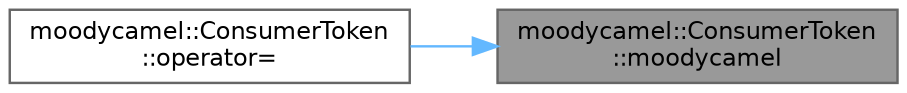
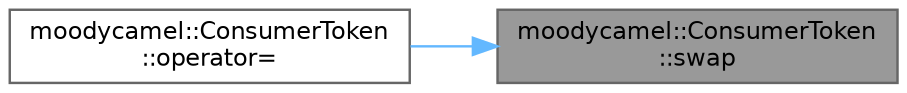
(698, 46) -> (698, 46)
